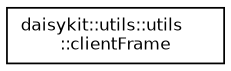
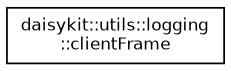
(116, 36) -> (116, 36)
